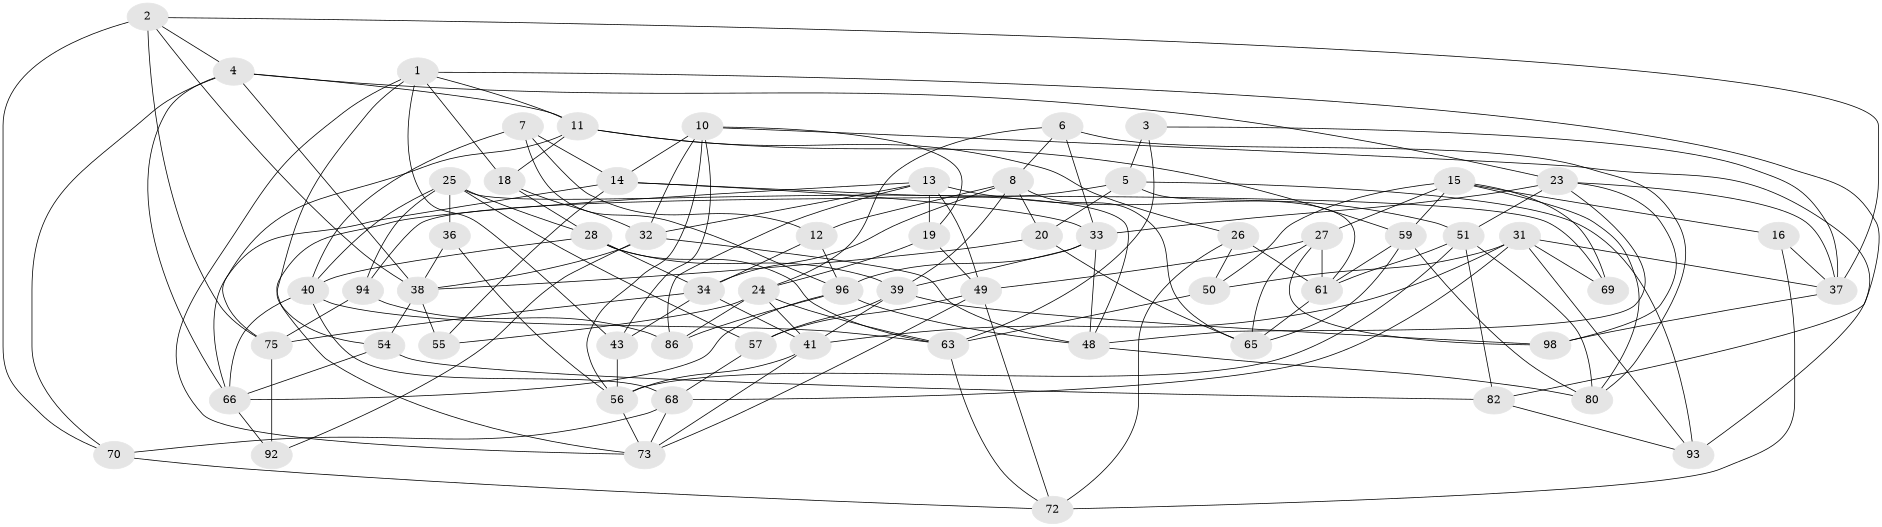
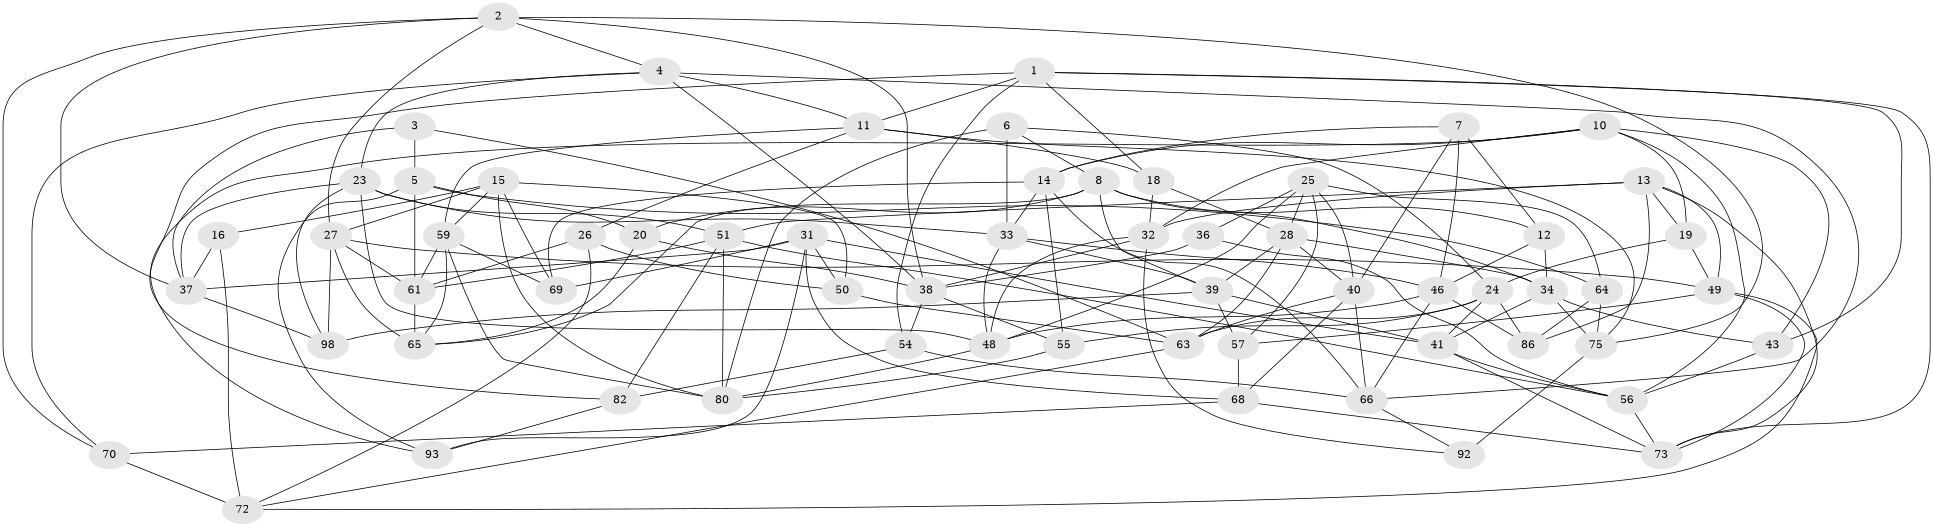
none -> (375, 103)
none -> (492, 260)
(363, 291) -> (1602, 291)
(843, 291) -> (1438, 291)
none -> (895, 380)
